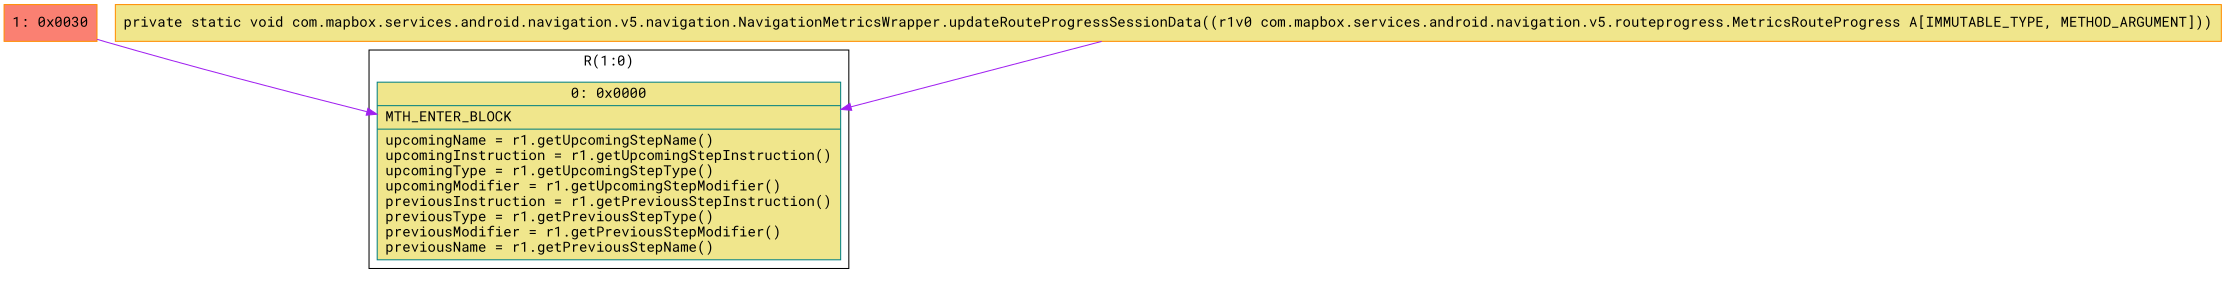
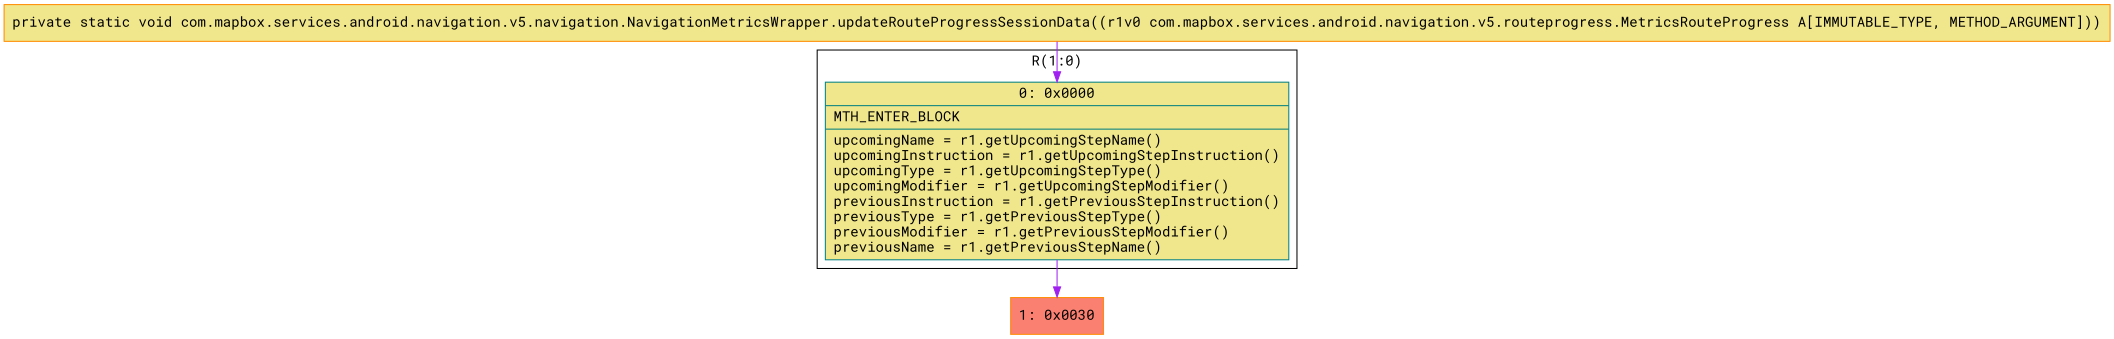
(232, 77) -> (1057, 275)
